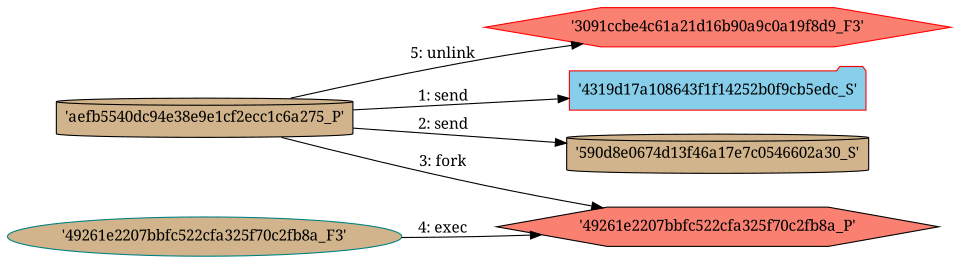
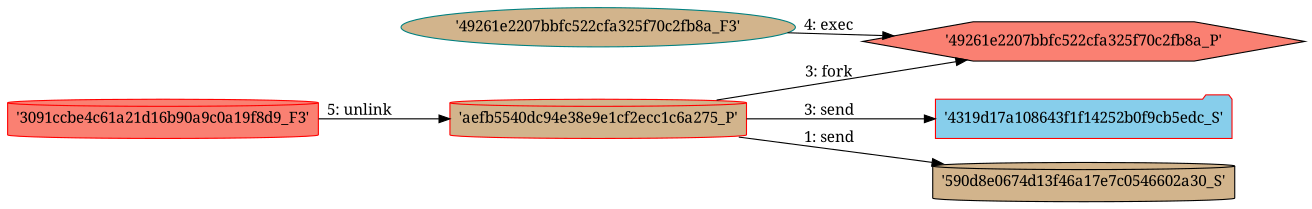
(718, 27) -> (163, 119)
(430, 69) -> (379, 119)
(443, 96) -> (829, 111)
(205, 118) -> (598, 119)
(443, 125) -> (829, 138)
